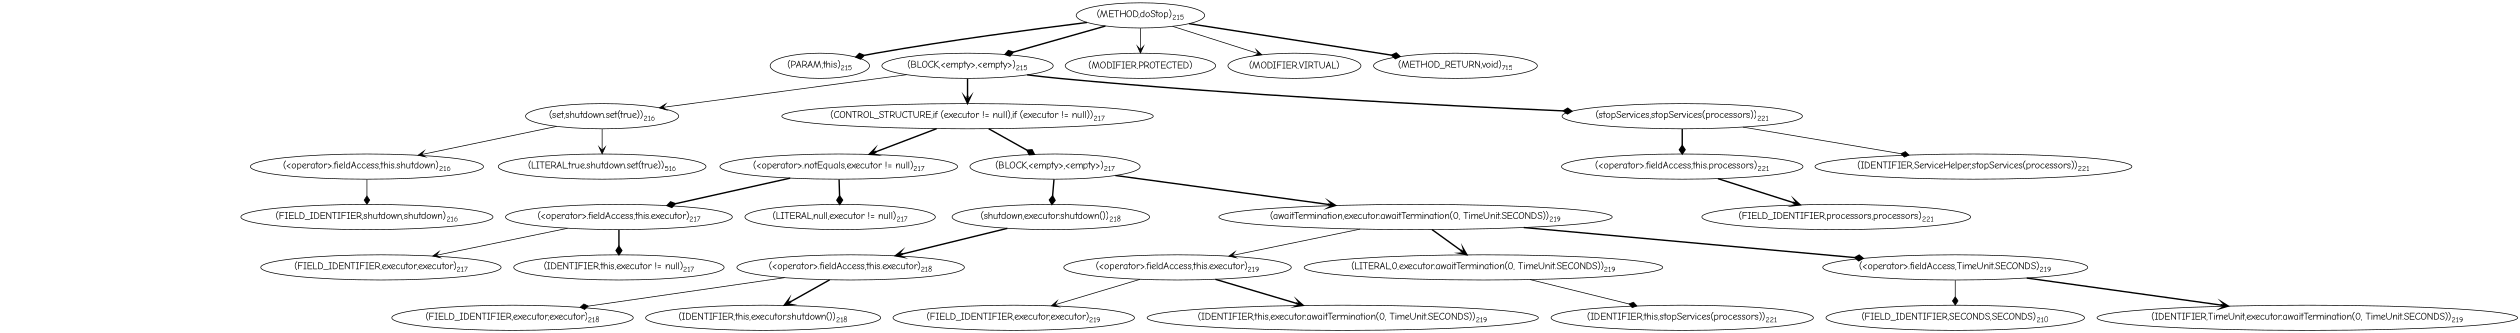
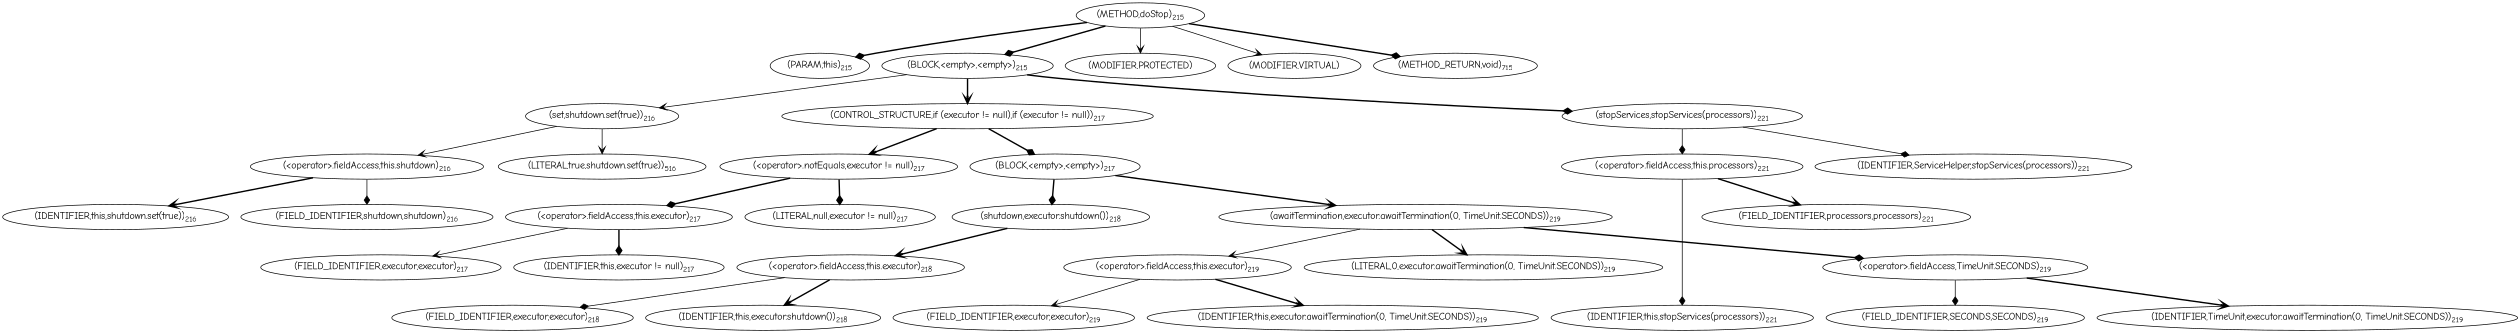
(1682, 137) -> (1682, 137)
none -> (116, 217)
(1579, 292) -> (1682, 235)
(2043, 317) -> (2043, 317)
